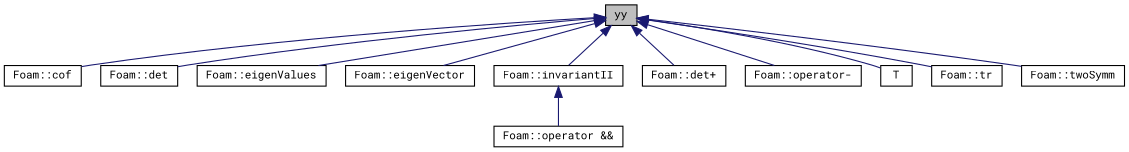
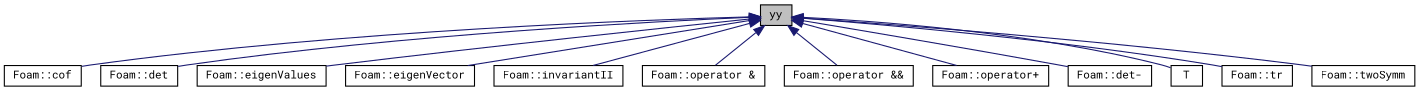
(684, 76) -> (991, 76)
none -> (704, 76)
(803, 76) -> (1110, 76)
(558, 112) -> (817, 49)
